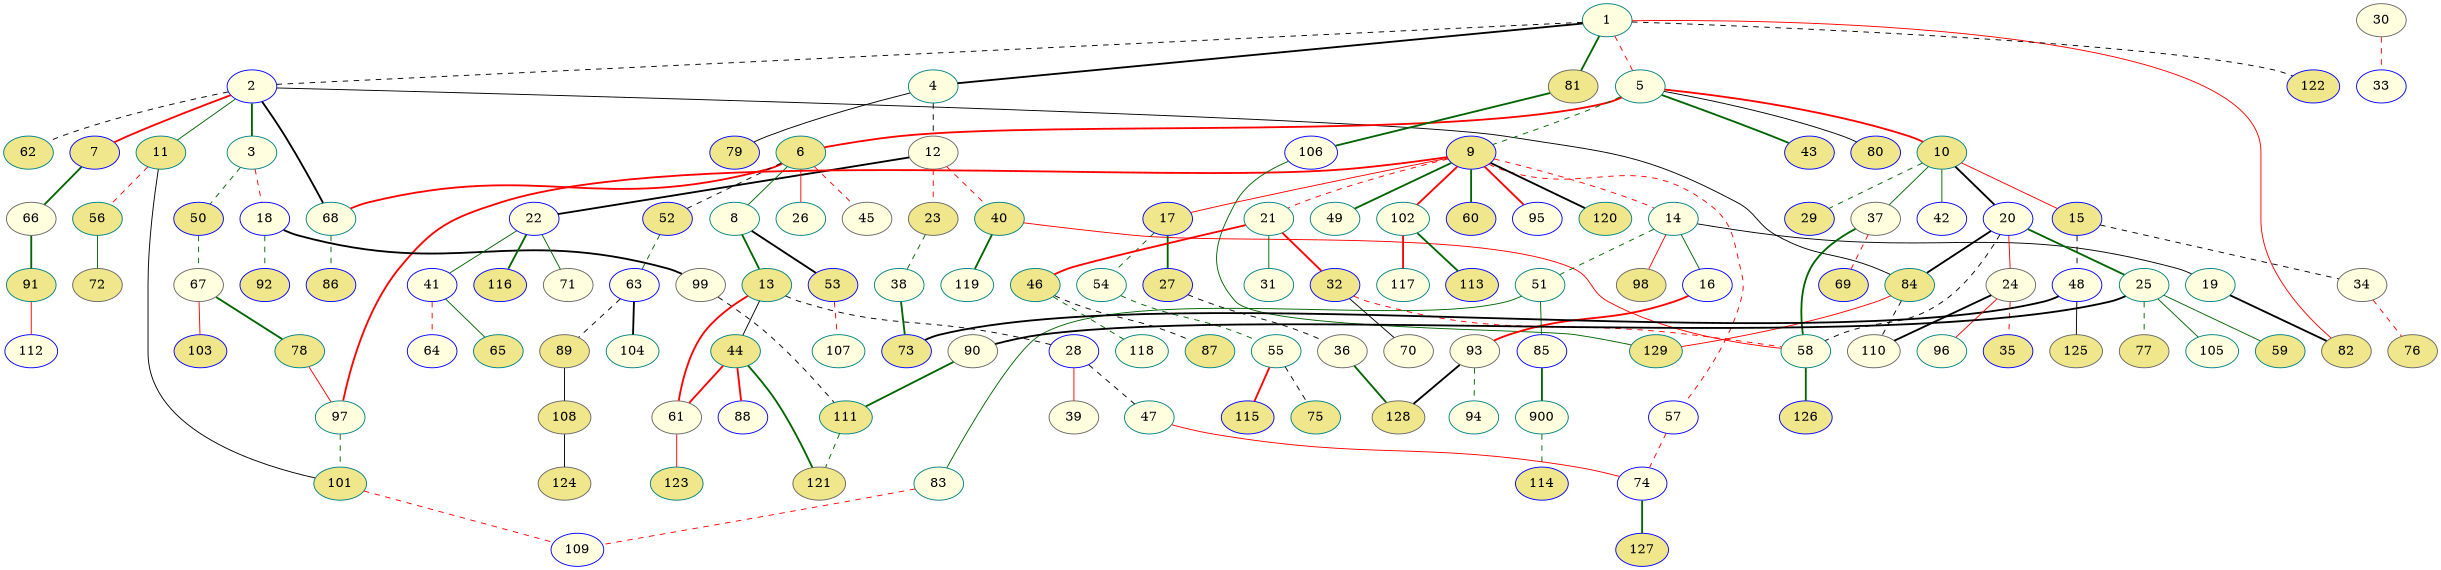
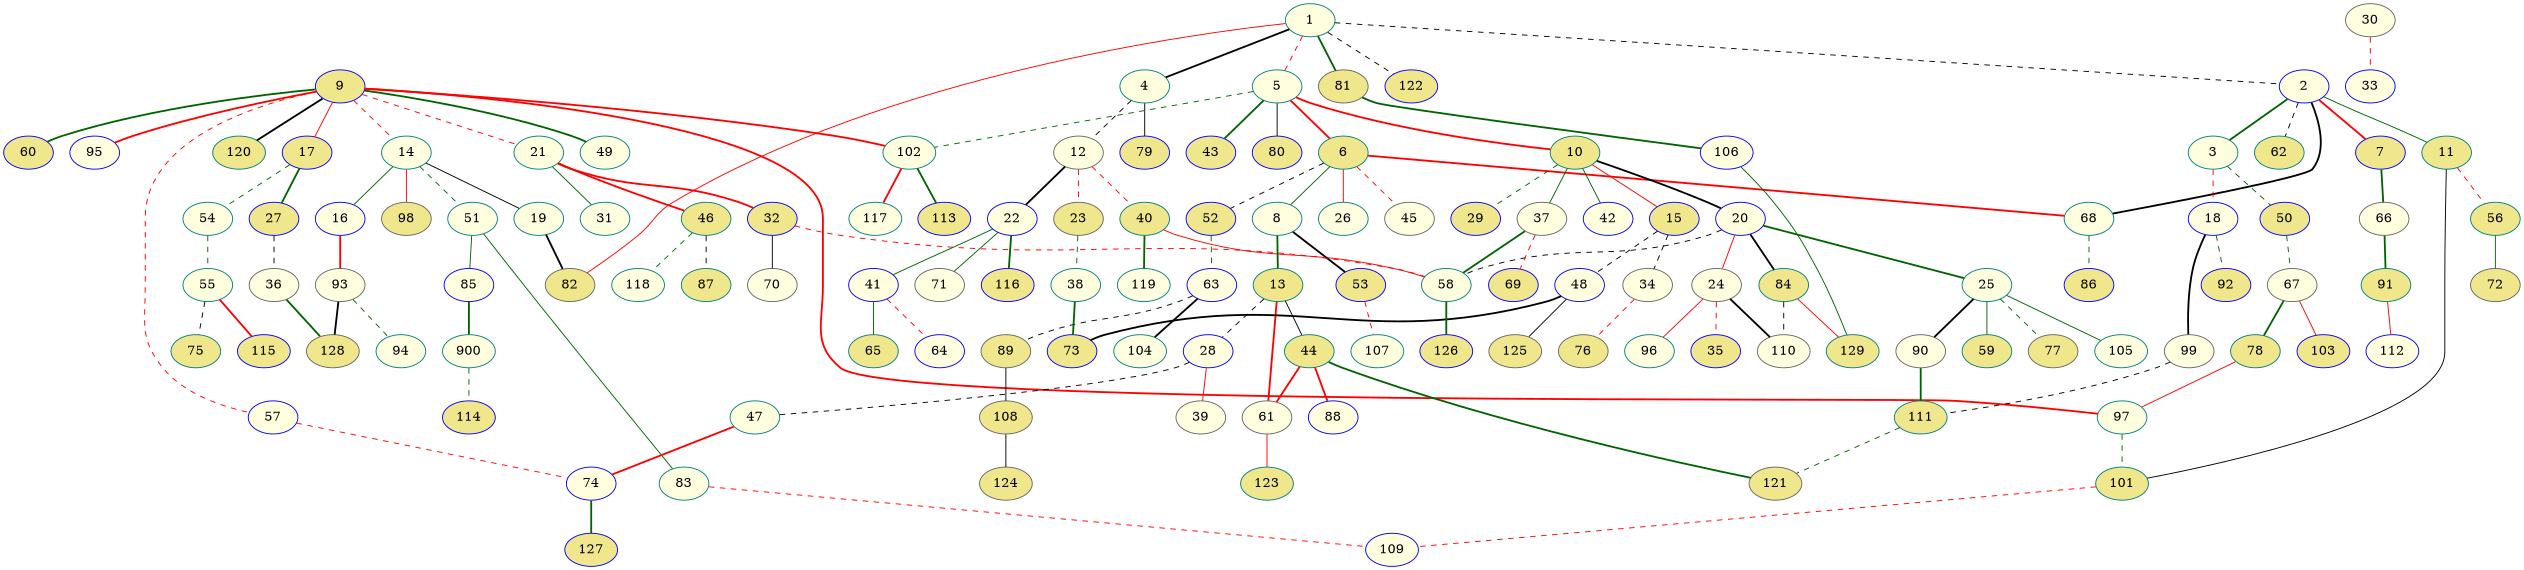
(1099, 113) -> none
(1557, 122) -> (1094, 119)
(1396, 451) -> (673, 451)
